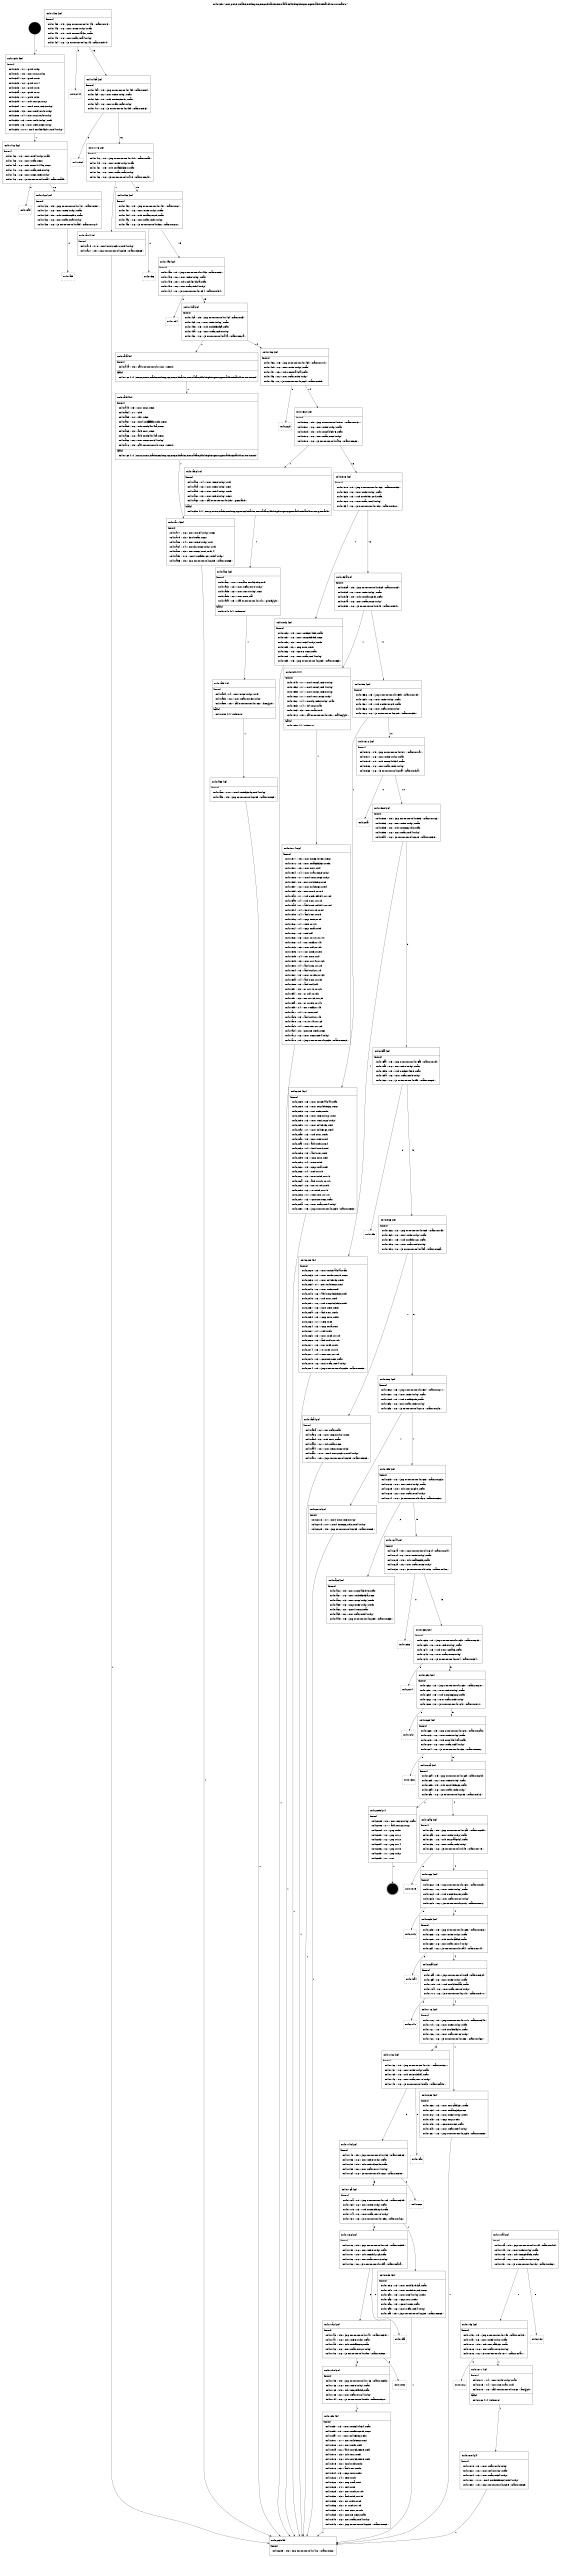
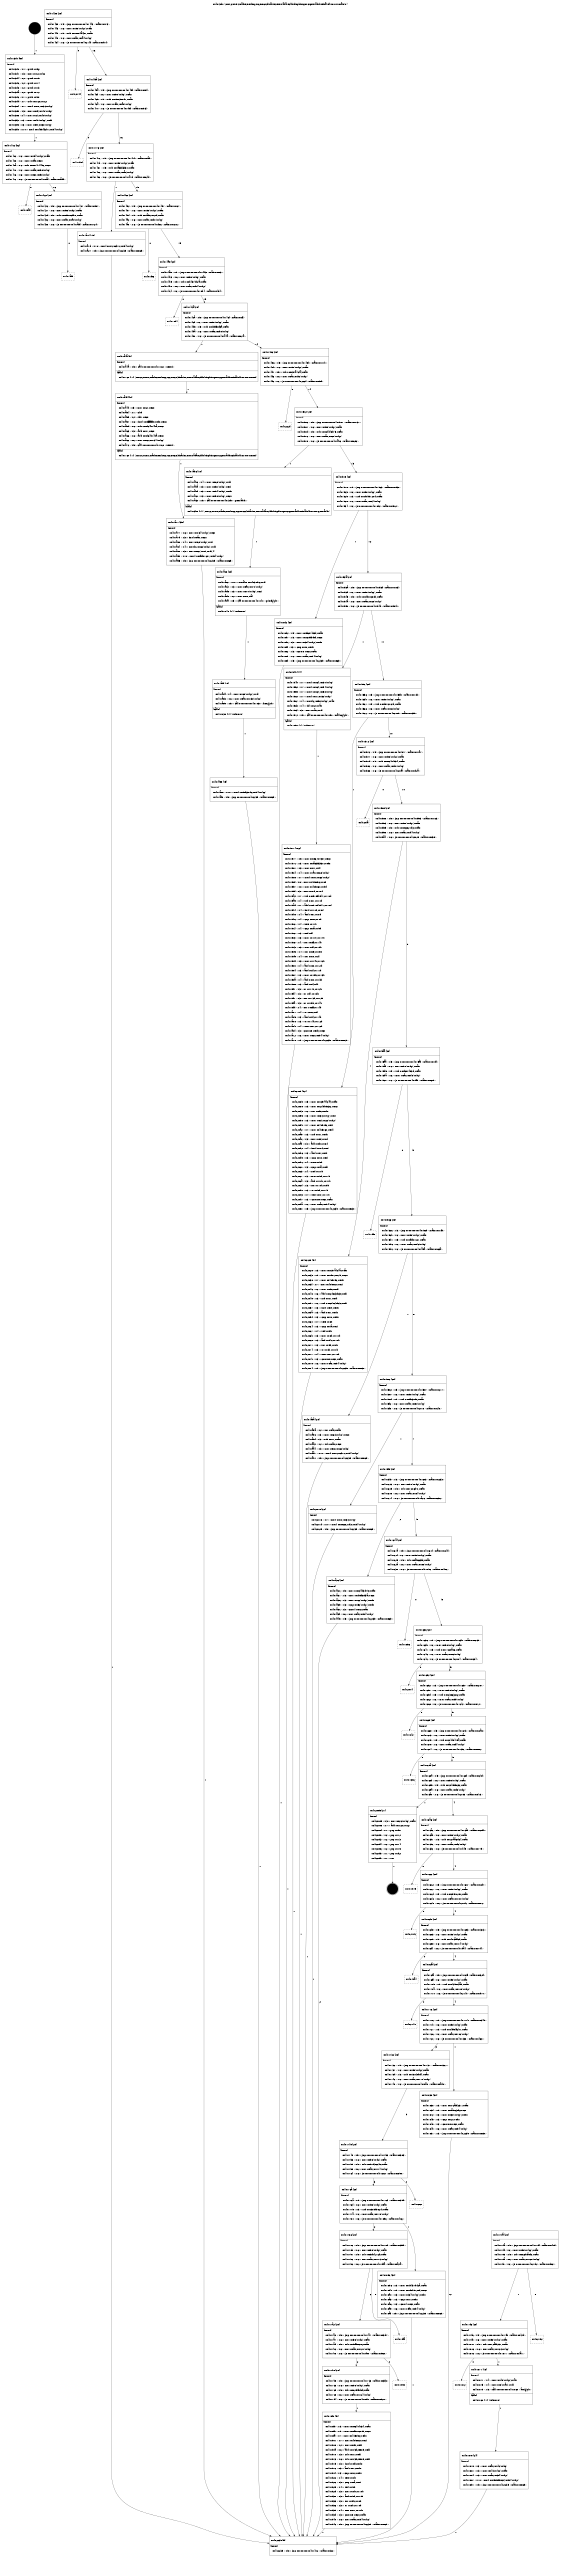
none -> (318, 2077)
(417, 2159) -> none
(450, 2294) -> (450, 2294)
